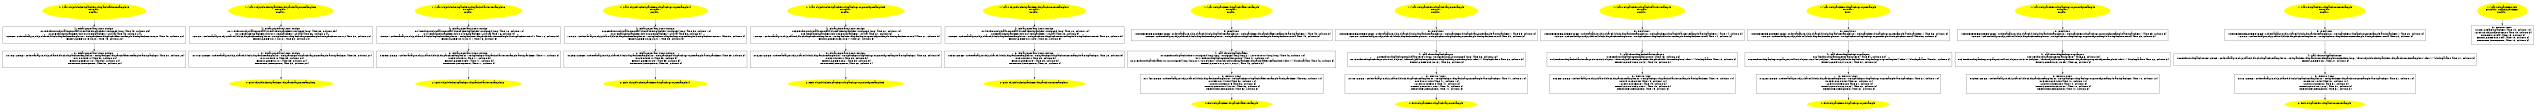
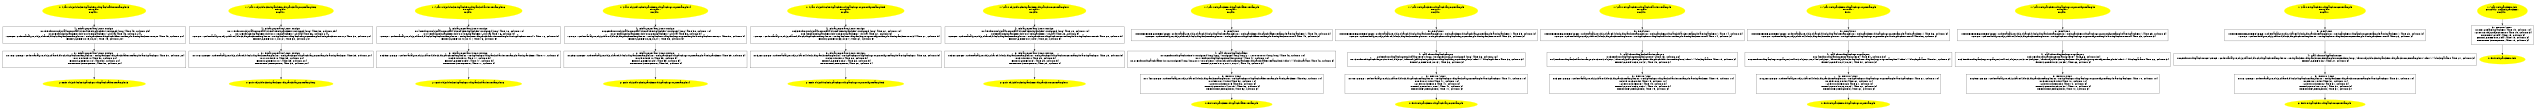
none -> (2502, 59)
none -> (94, 84)
